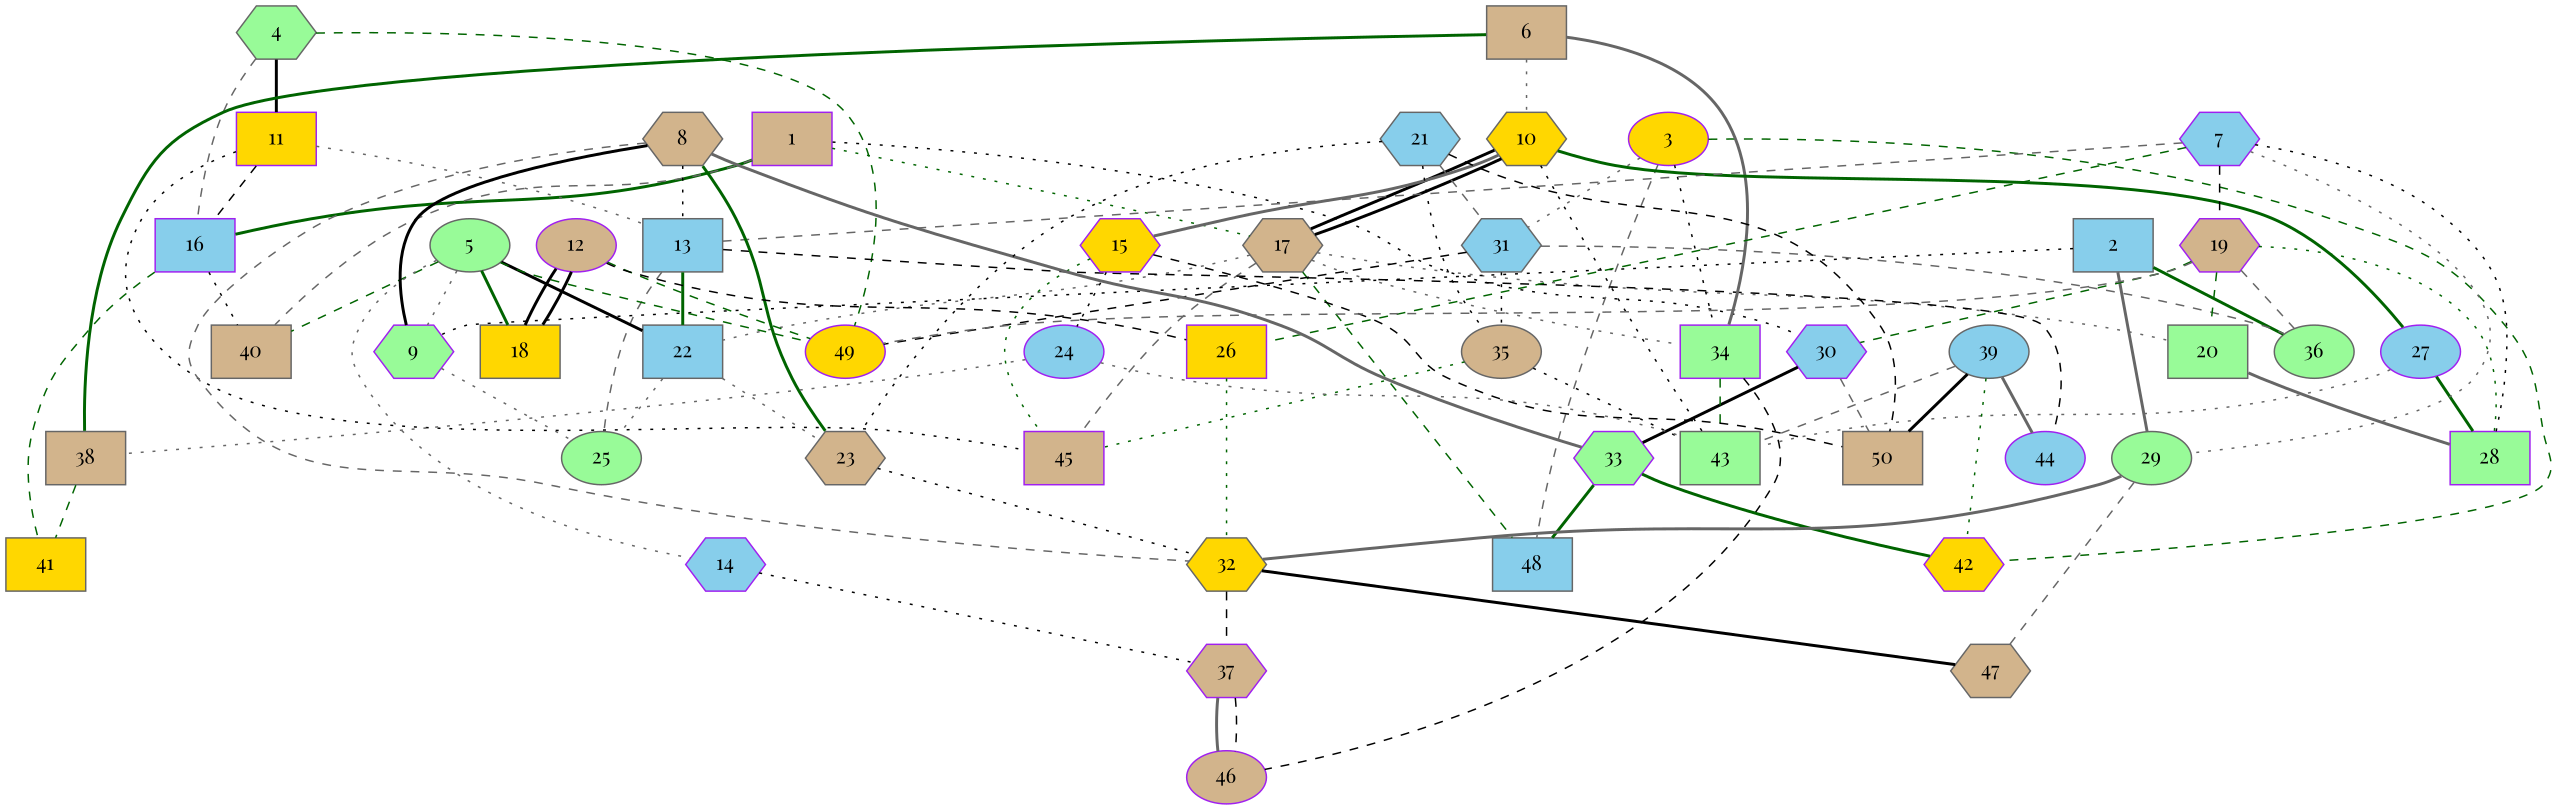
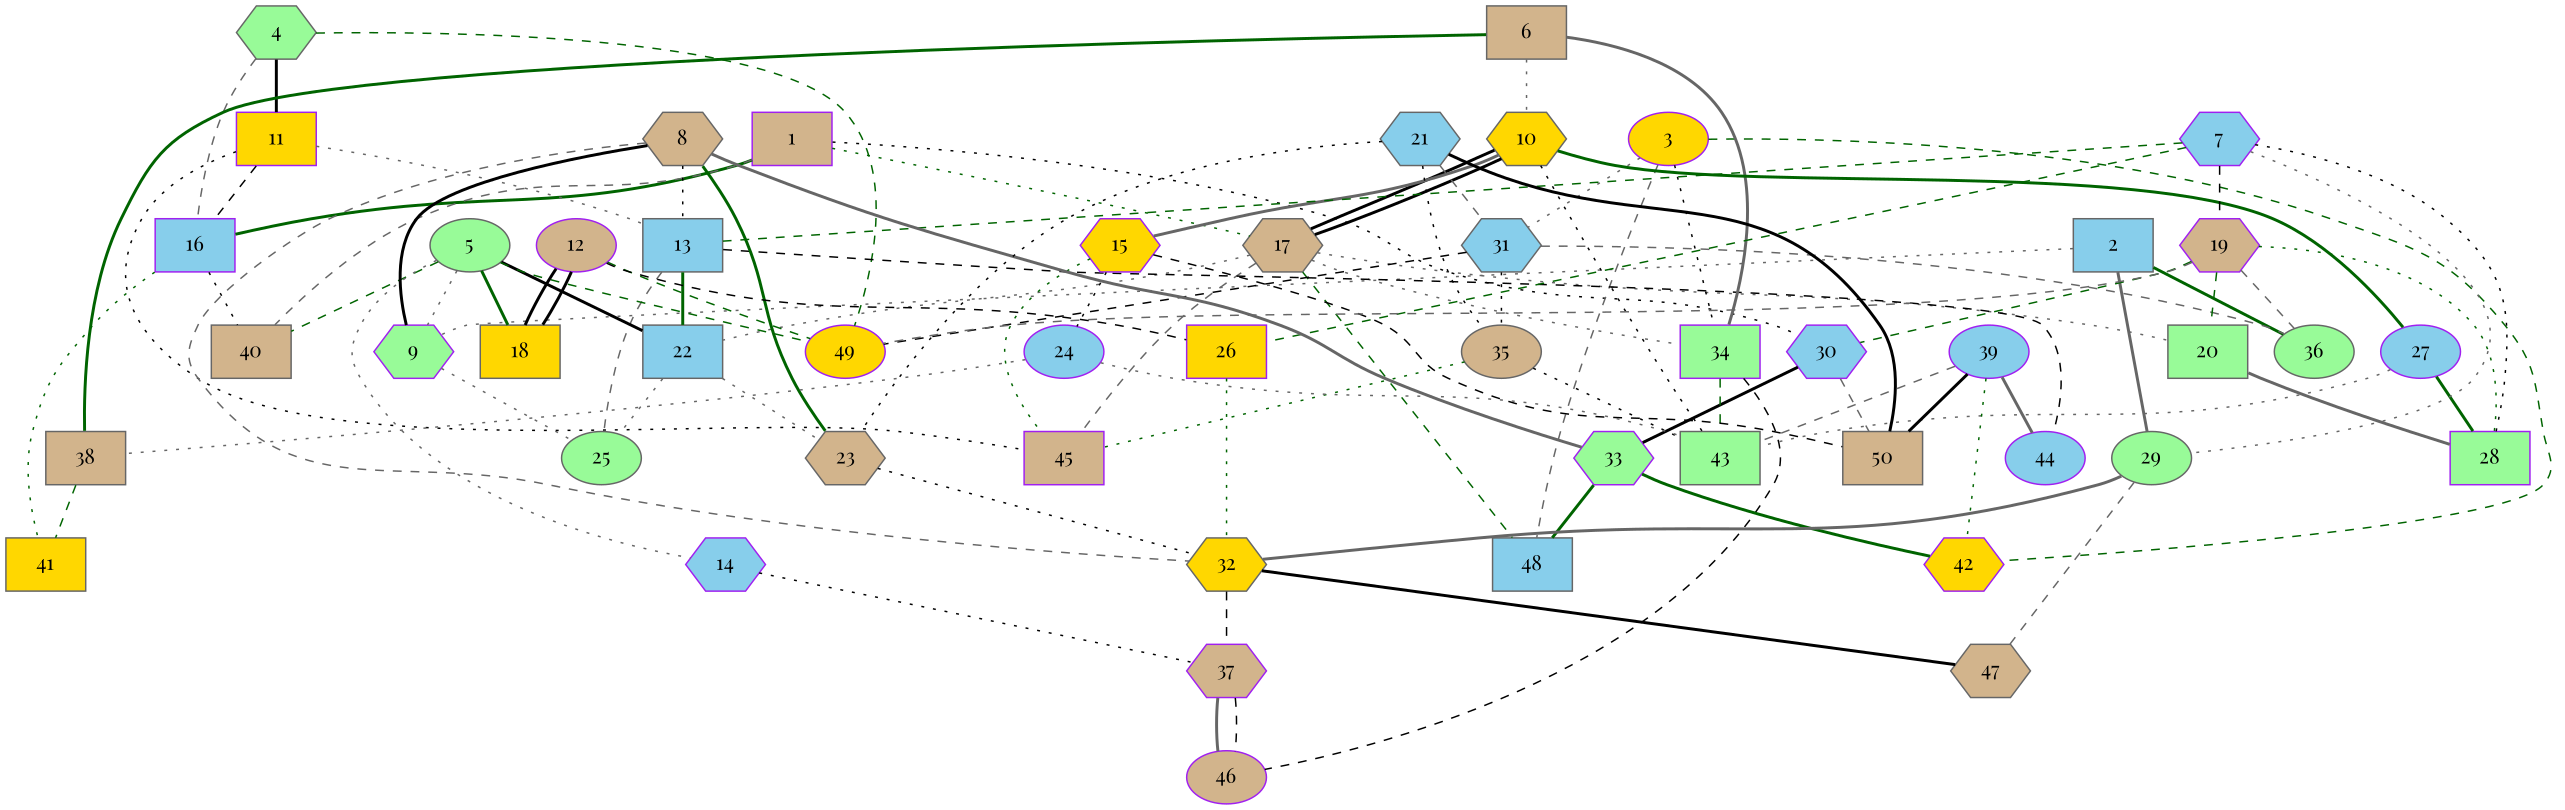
(1489, 190) -> (1489, 190)
(1733, 221) -> (1733, 221)
(1542, 273) -> (1542, 273)
(1989, 352) -> (1989, 352)
(49, 385) -> (49, 385)
